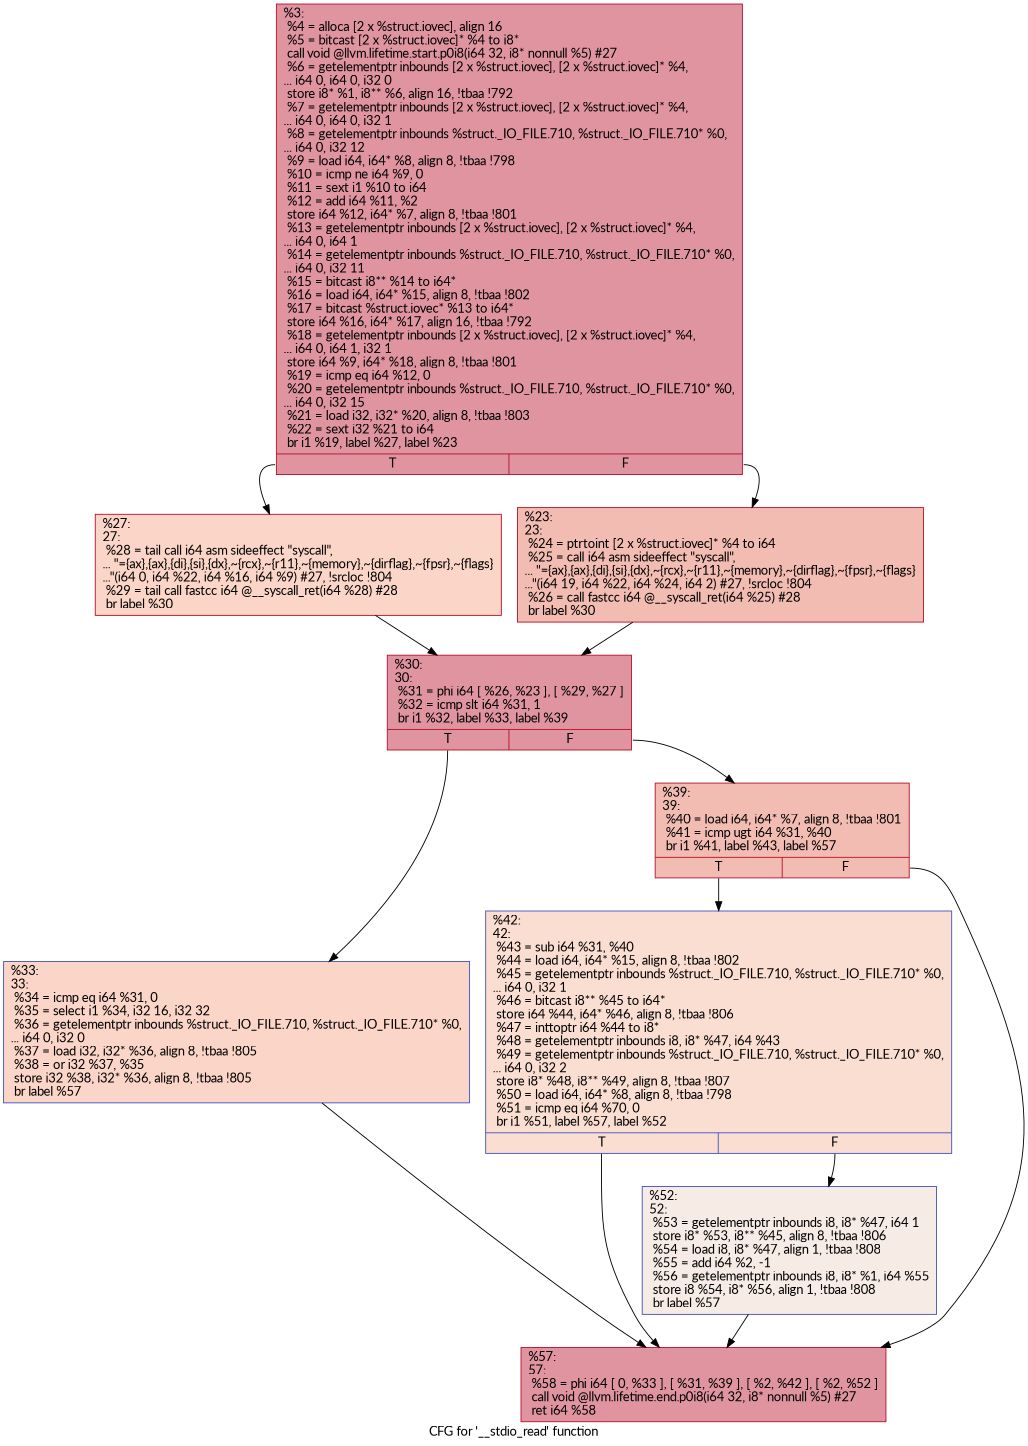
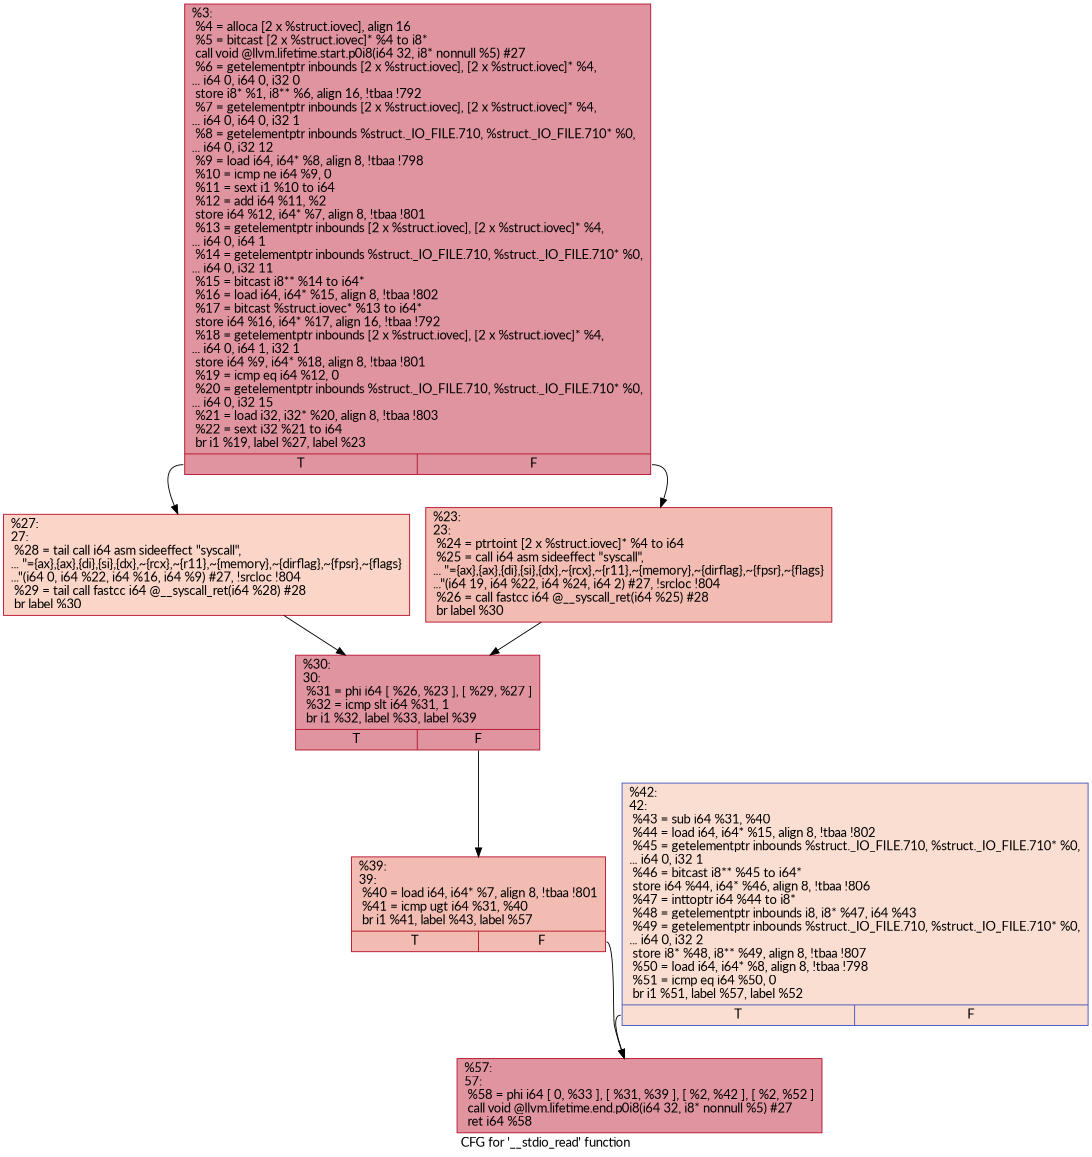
(719, 890) -> none
(237, 1032) -> none
(567, 1109) -> (703, 981)
(789, 1250) -> none
